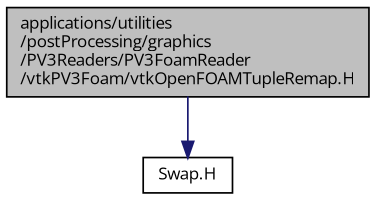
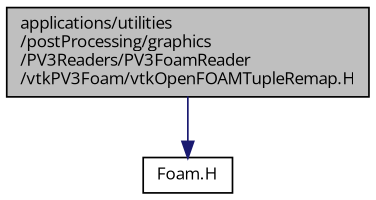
(188, 175) -> (188, 175)
